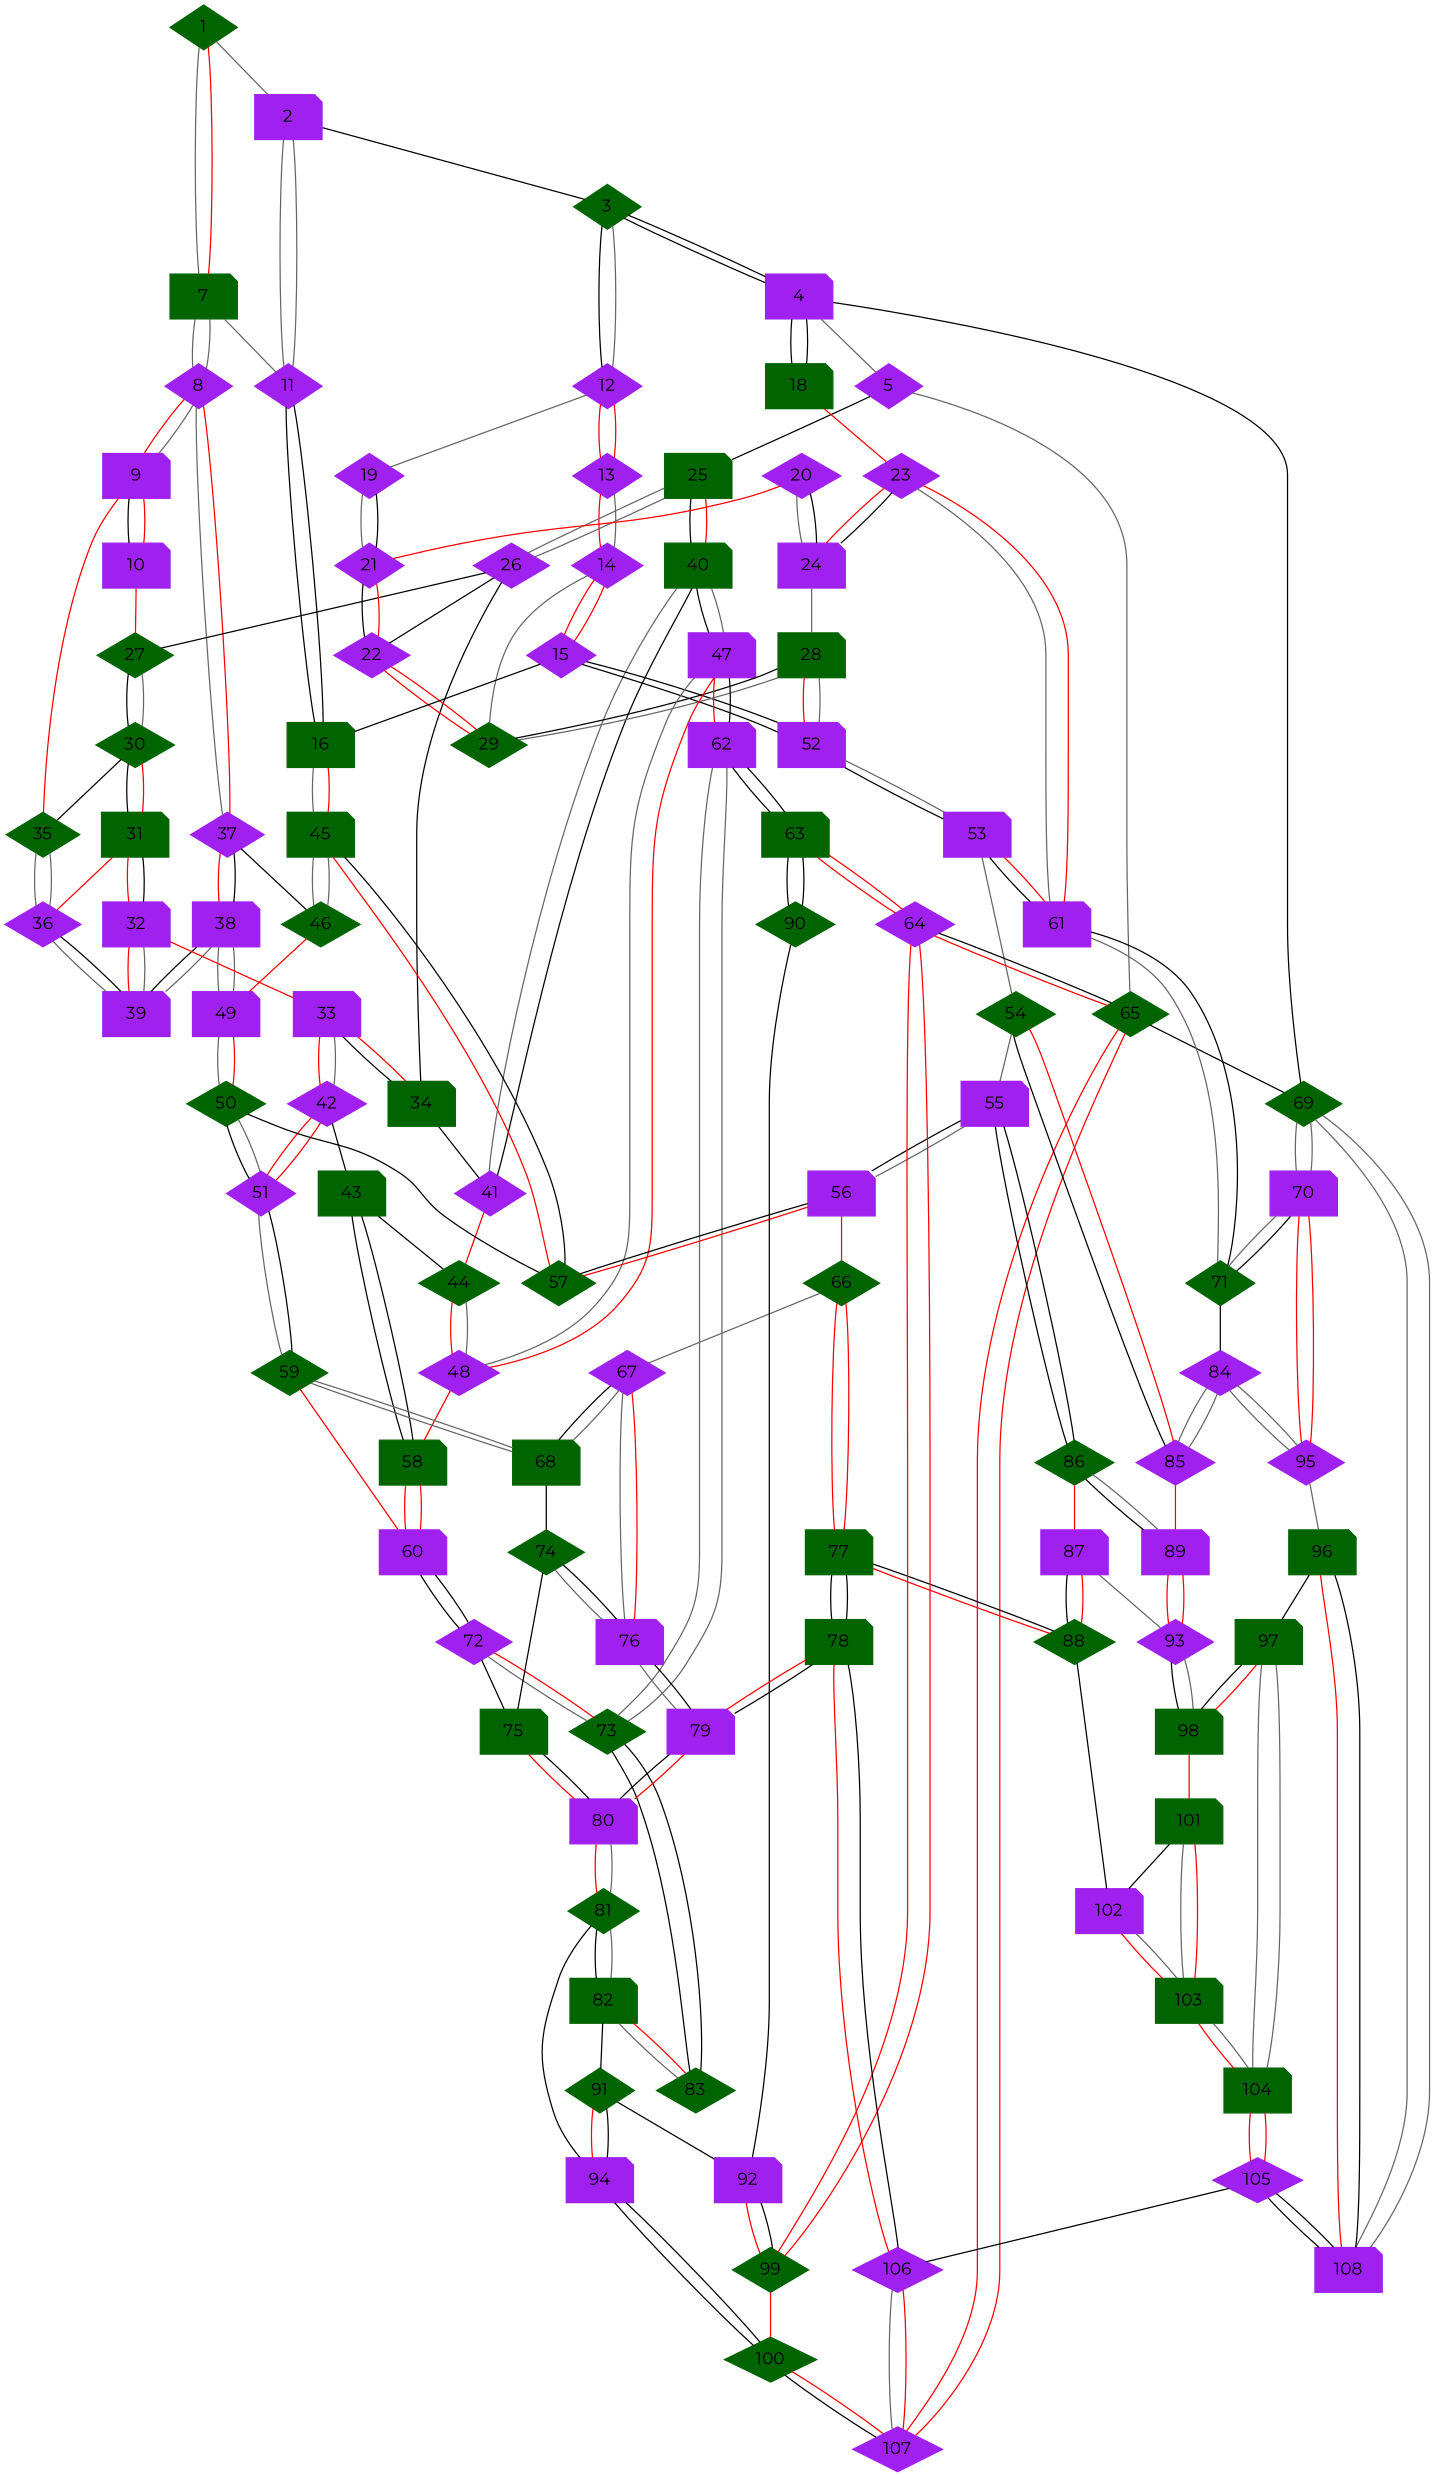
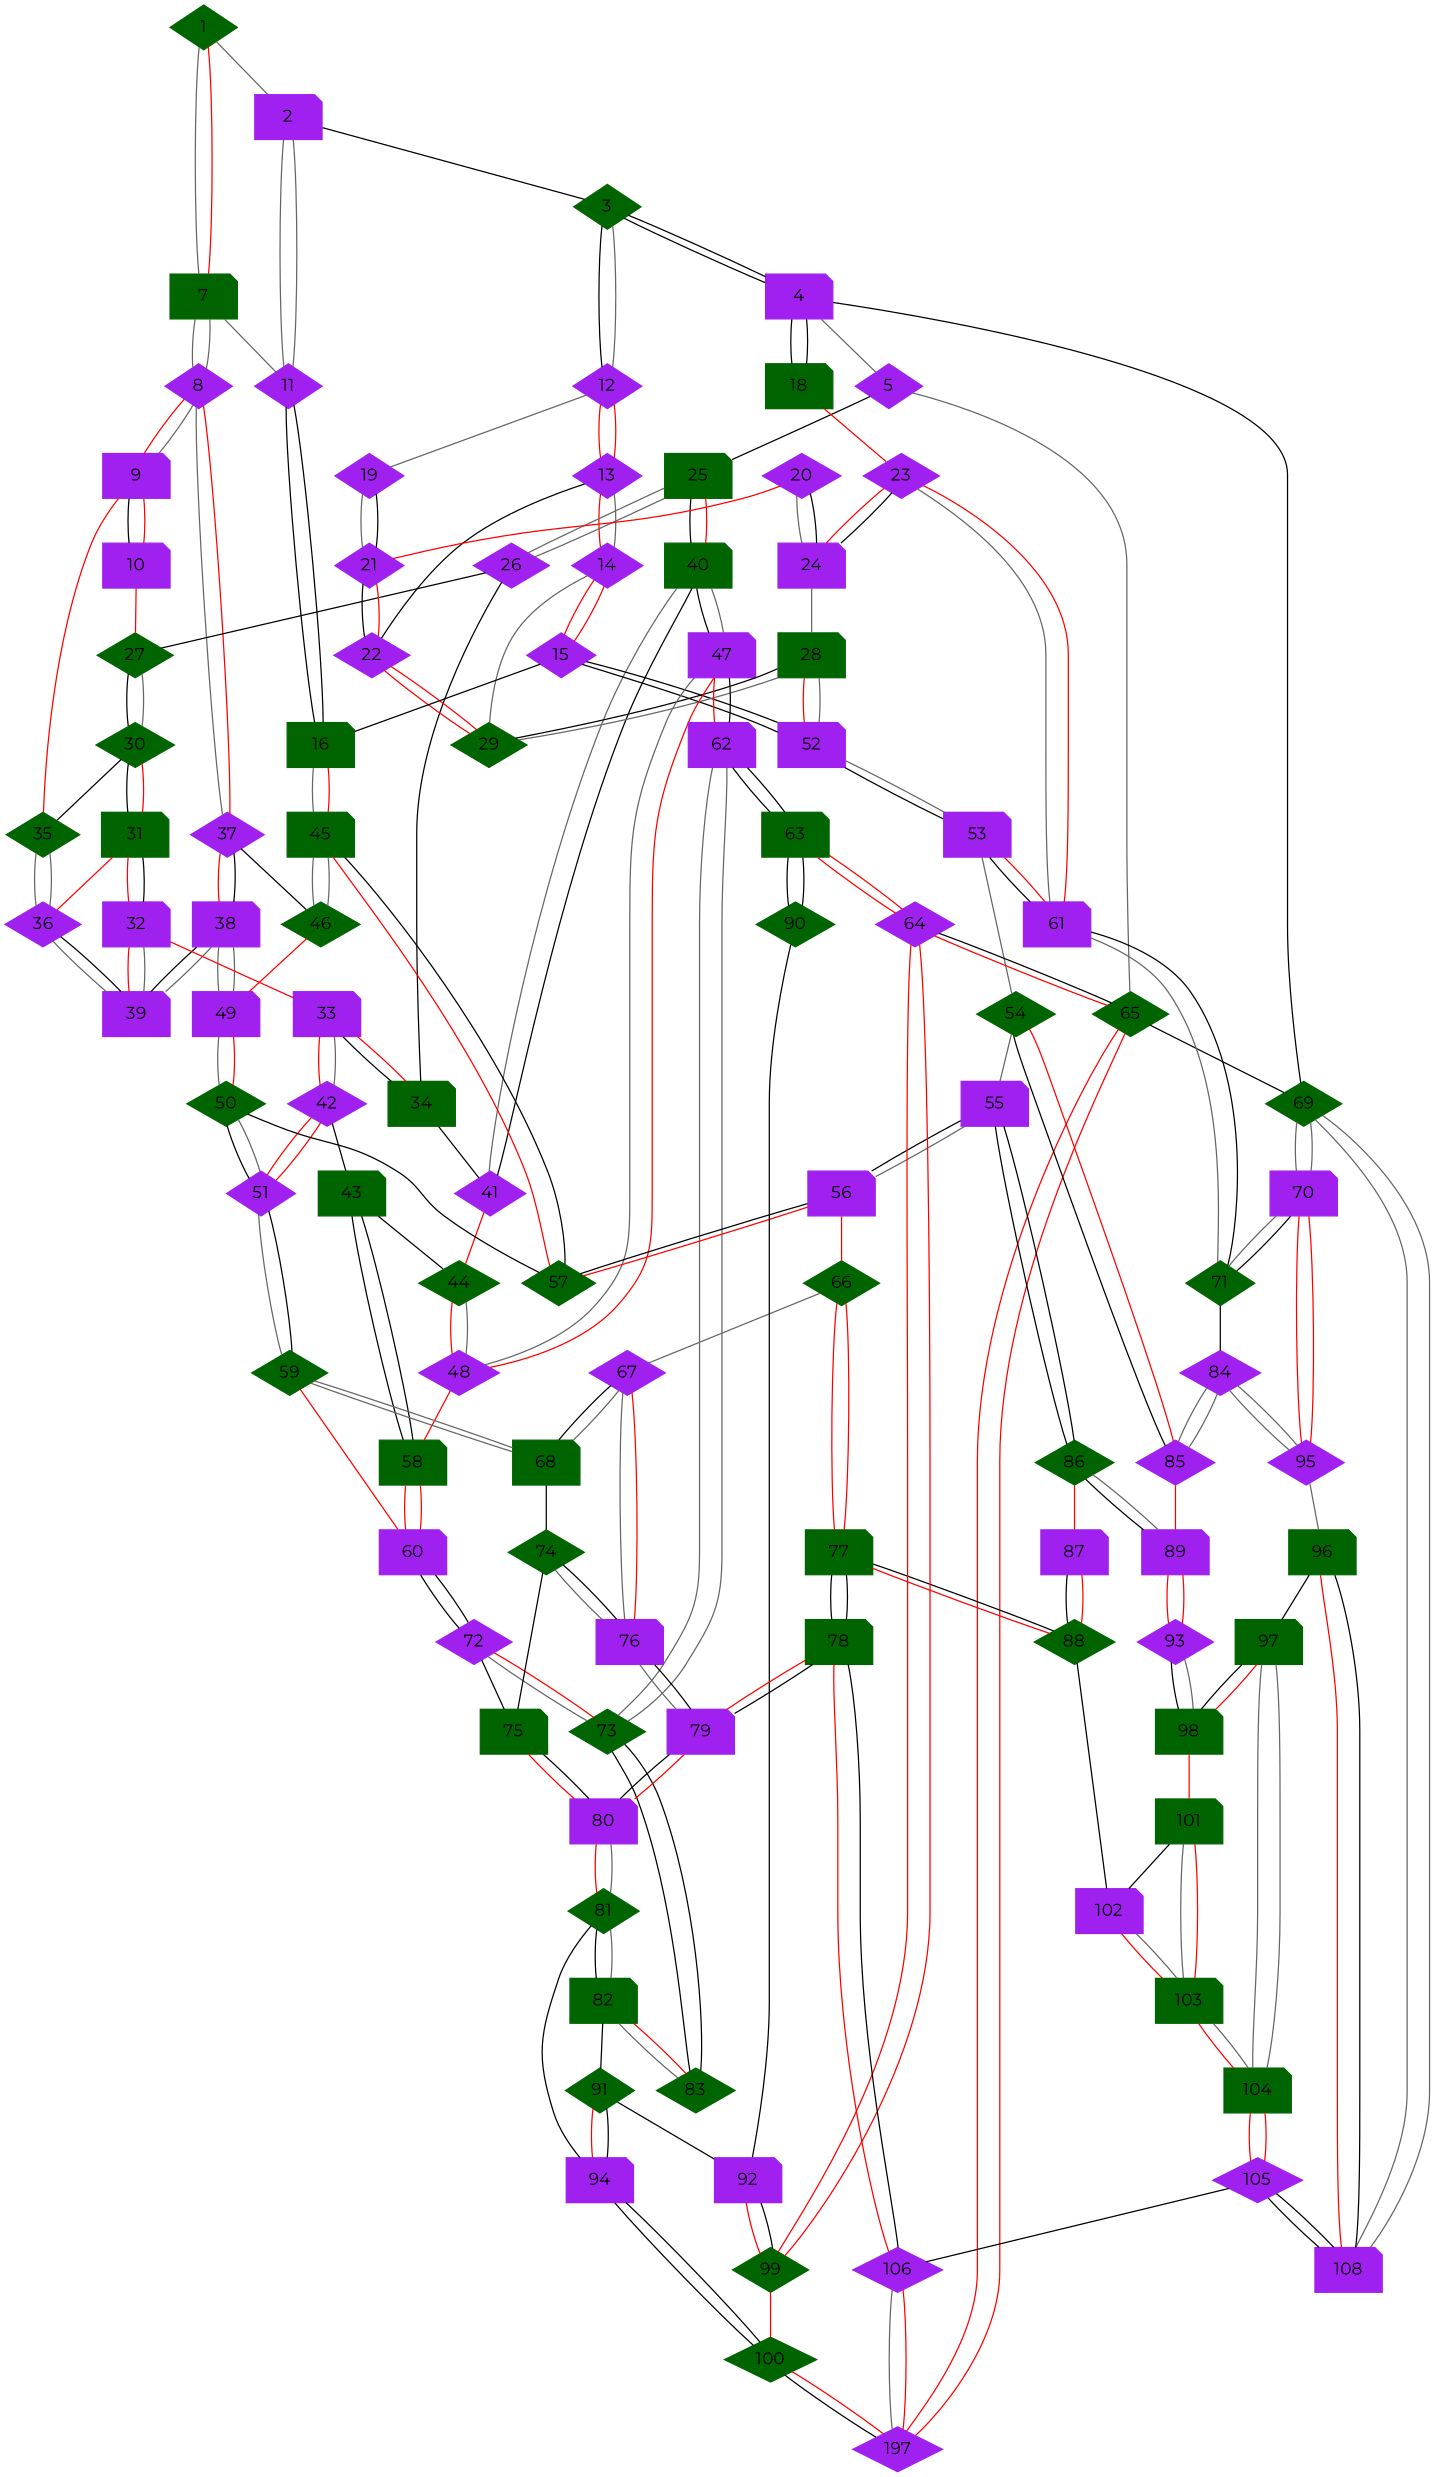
(442, 611) -> (478, 533)
(1130, 1601) -> none
(898, 2449) -> (898, 2449)
